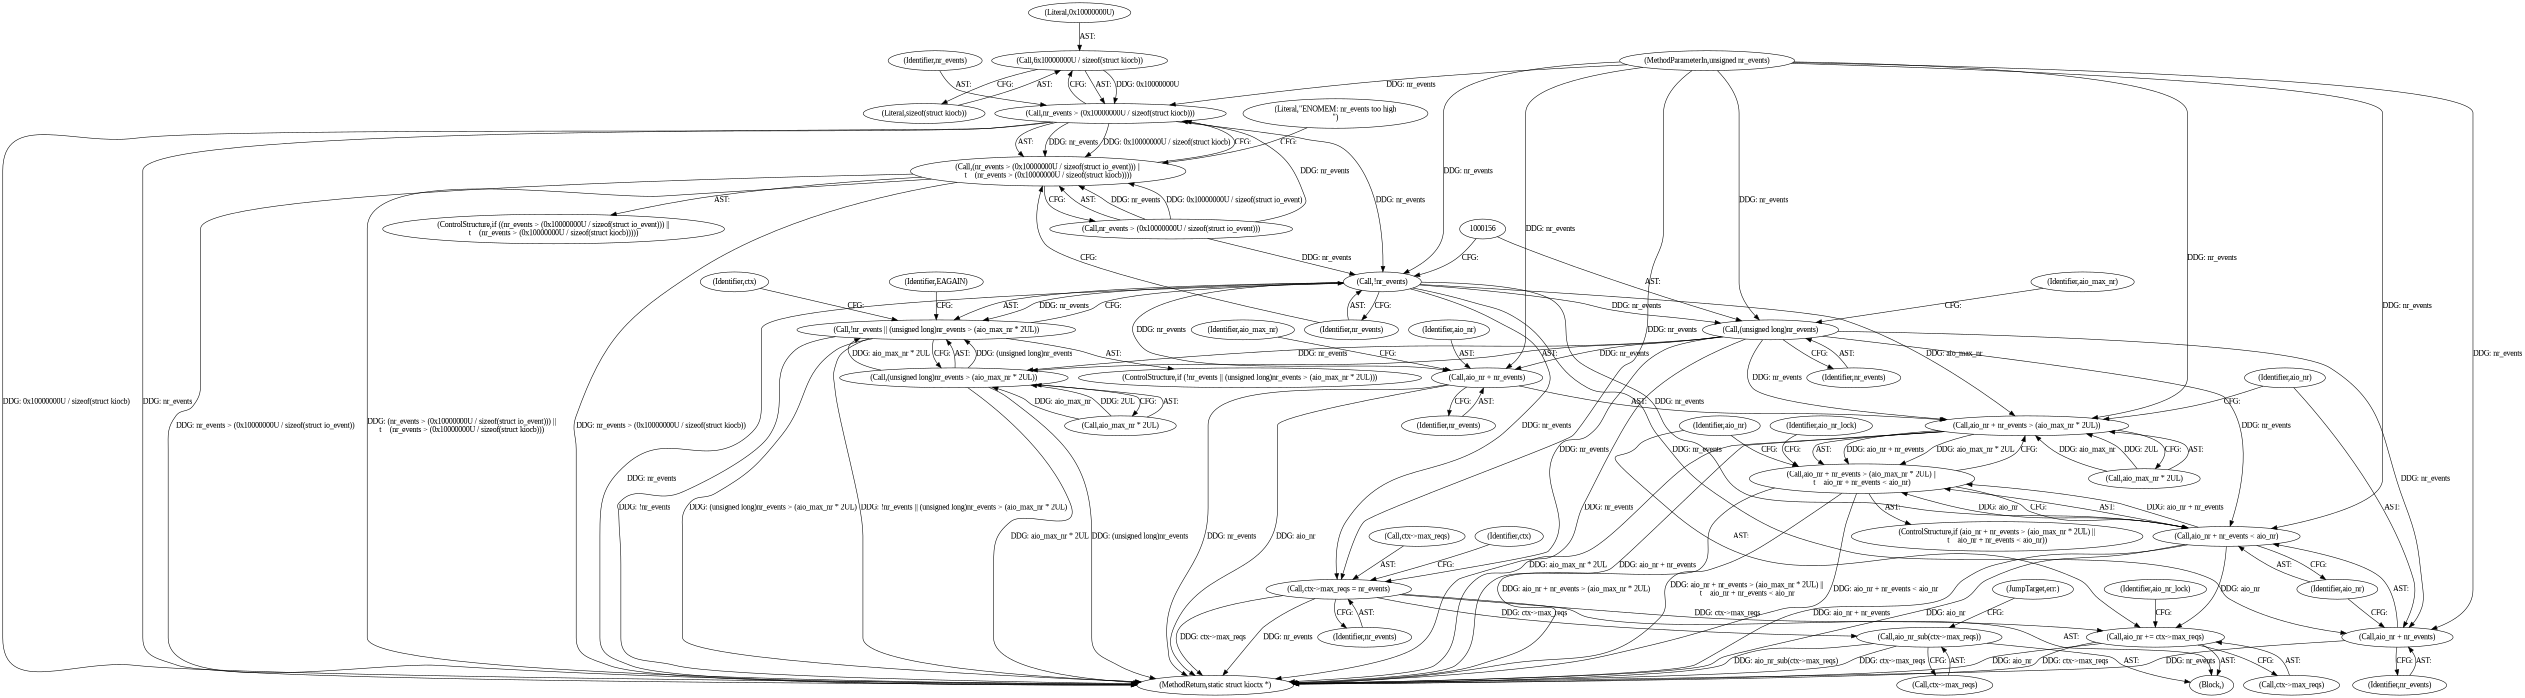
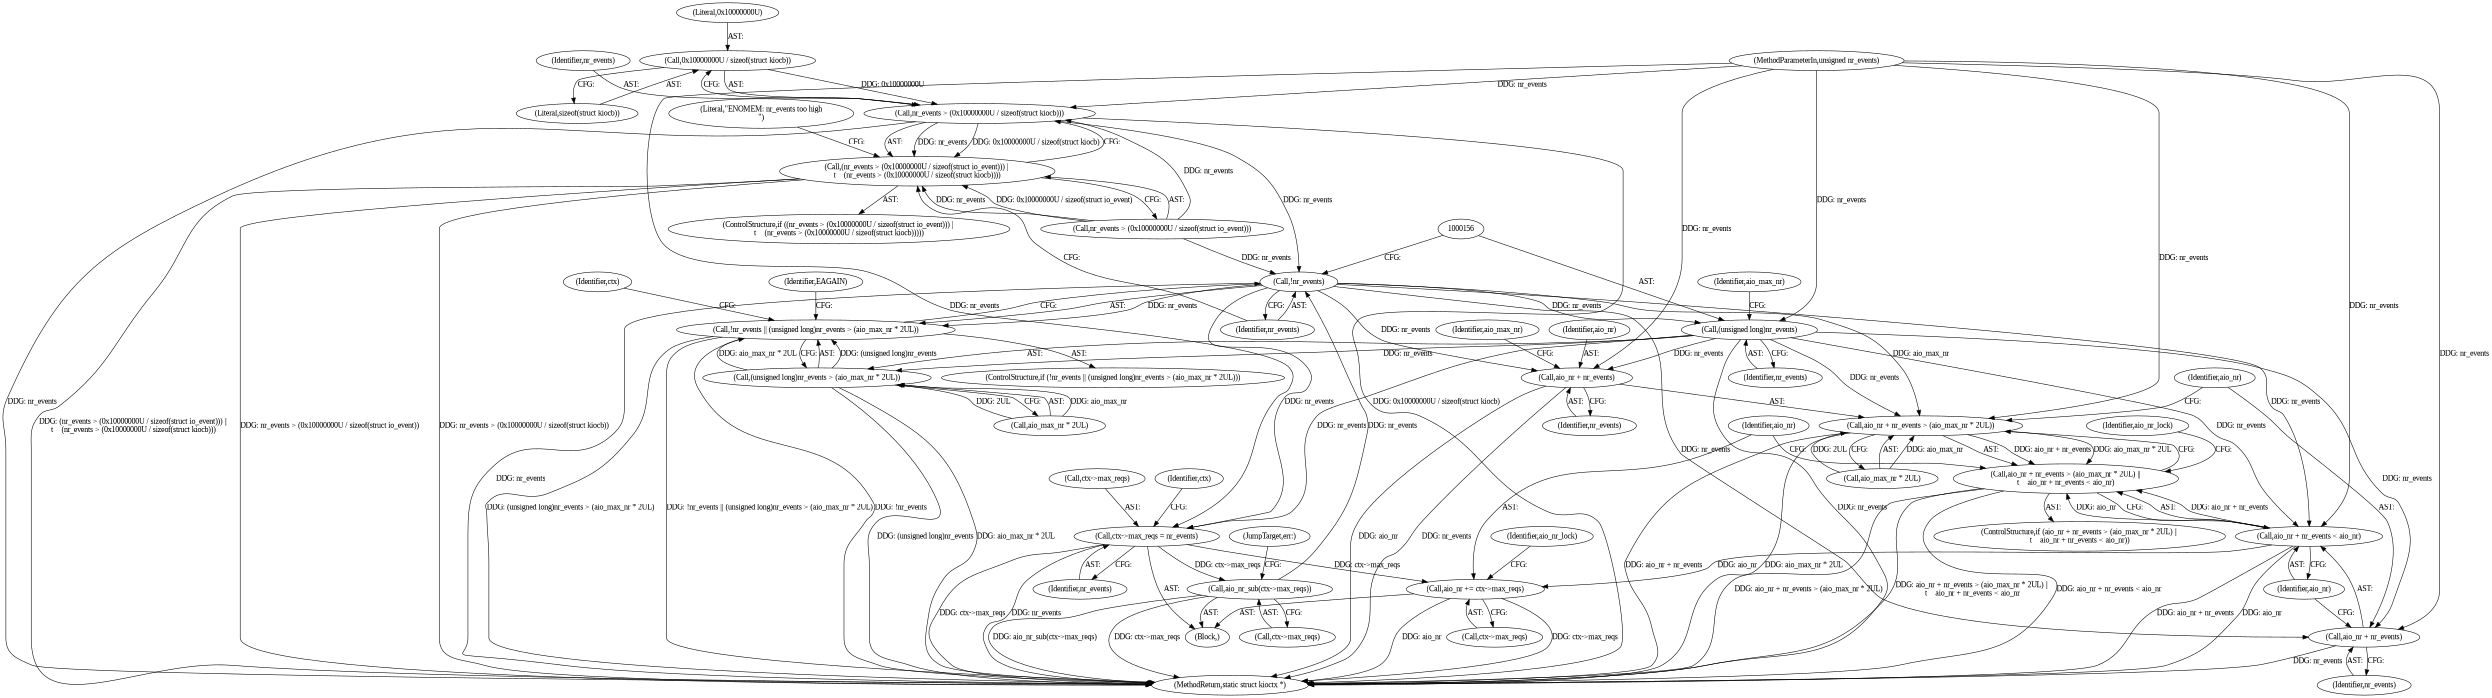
(1080, 61) -> (728, 61)
(1447, 104) -> (1364, 446)
